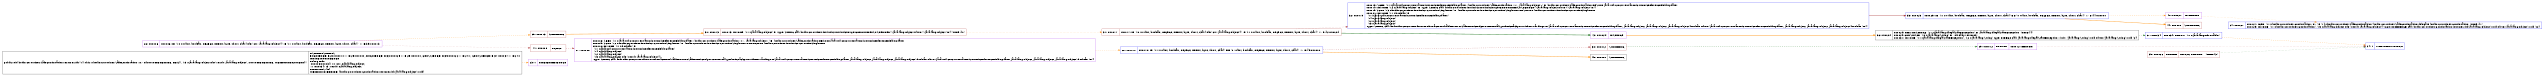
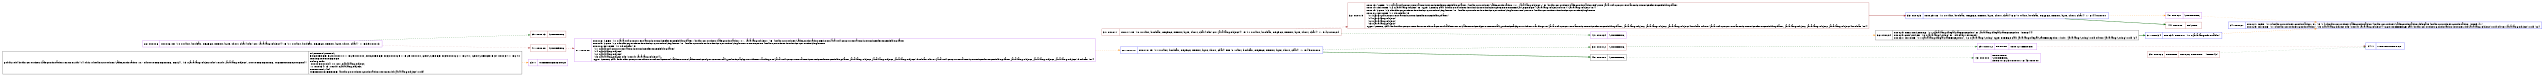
(2192, 15) -> (2192, 15)
(1608, 16) -> (1608, 16)
(2114, 22) -> (2114, 22)
(2192, 25) -> (2192, 25)
(835, 32) -> none
(1465, 34) -> (1465, 34)
(1617, 35) -> (1617, 35)
(1750, 35) -> (1750, 35)
(2141, 35) -> (2141, 35)
(444, 38) -> (444, 38)
(2293, 41) -> (2268, 31)
(2390, 46) -> (2390, 46)
(557, 48) -> (557, 48)
(1456, 48) -> (1456, 48)
(1456, 55) -> (1456, 55)
none -> (2007, 58)
(553, 62) -> (553, 62)
